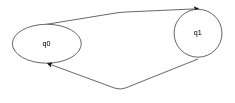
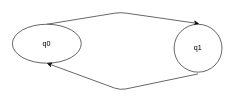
(198, 33) -> (198, 48)
